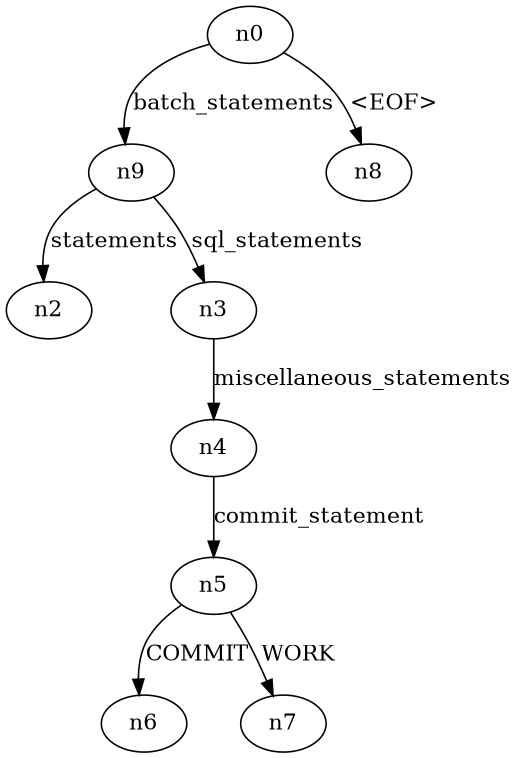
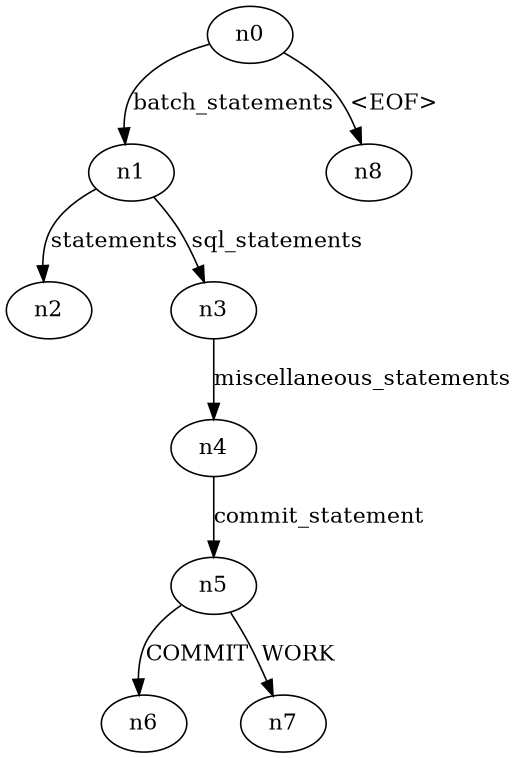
(131, 173) -> (131, 173)
